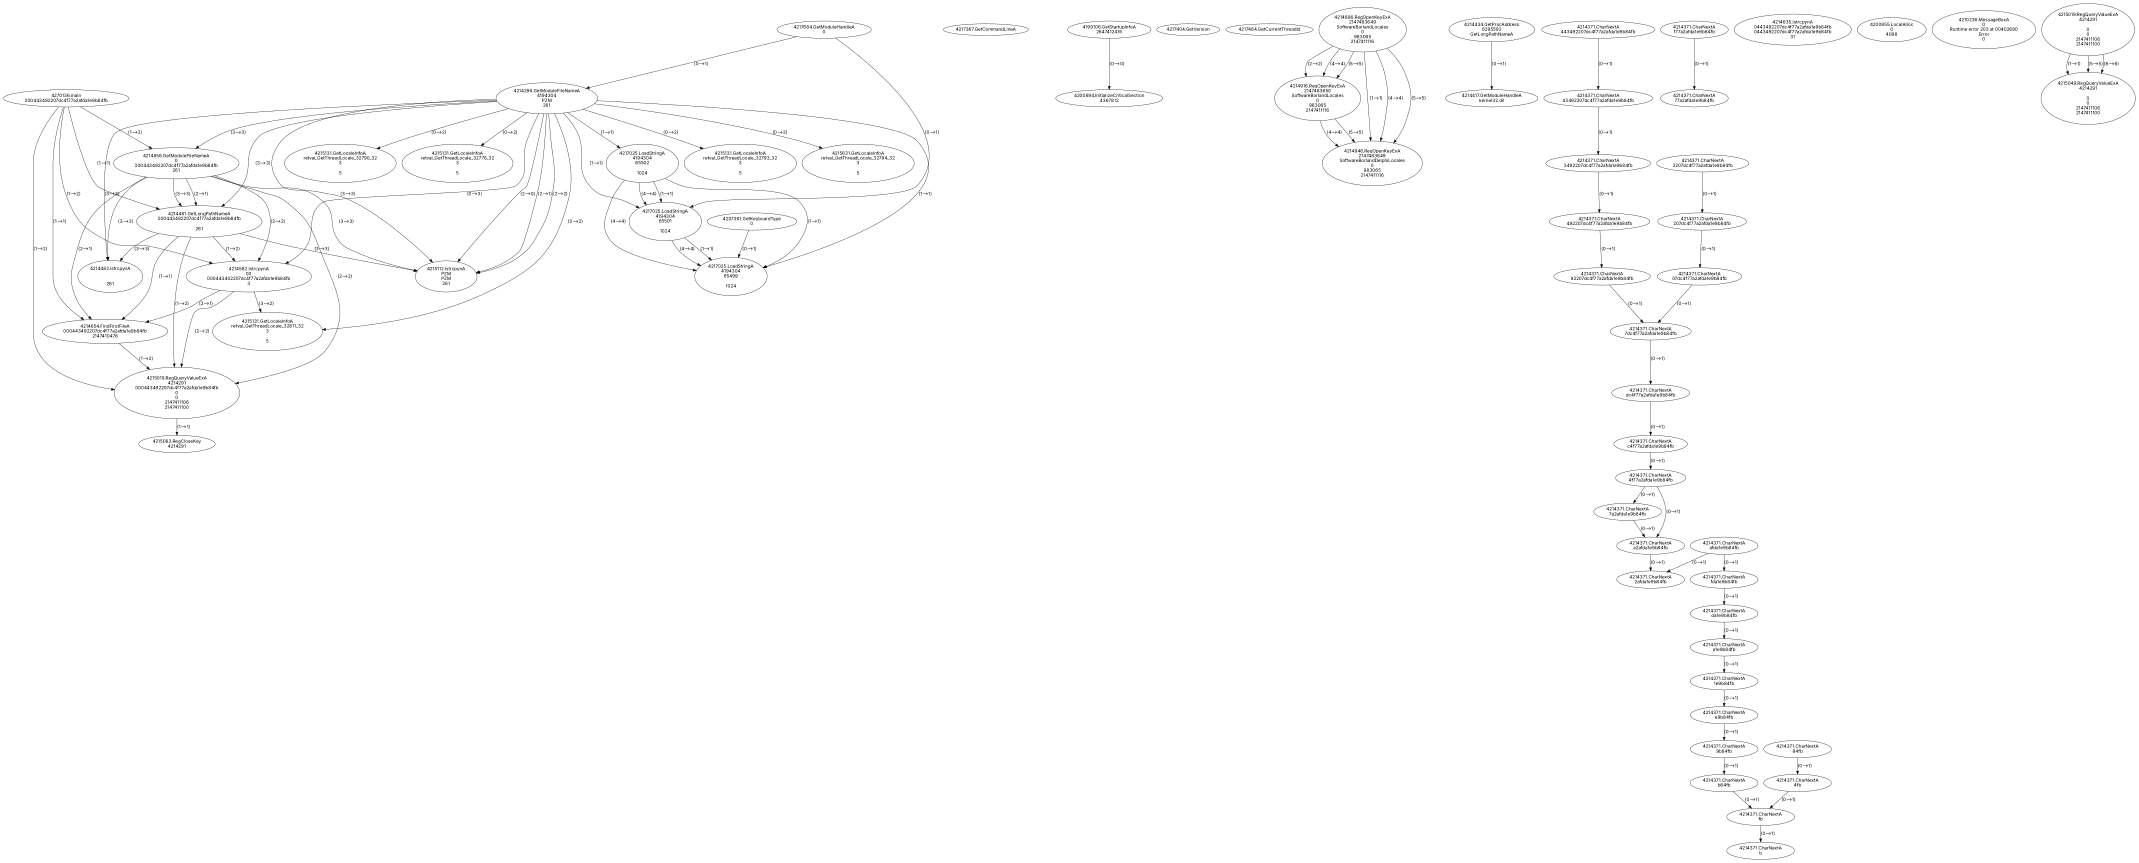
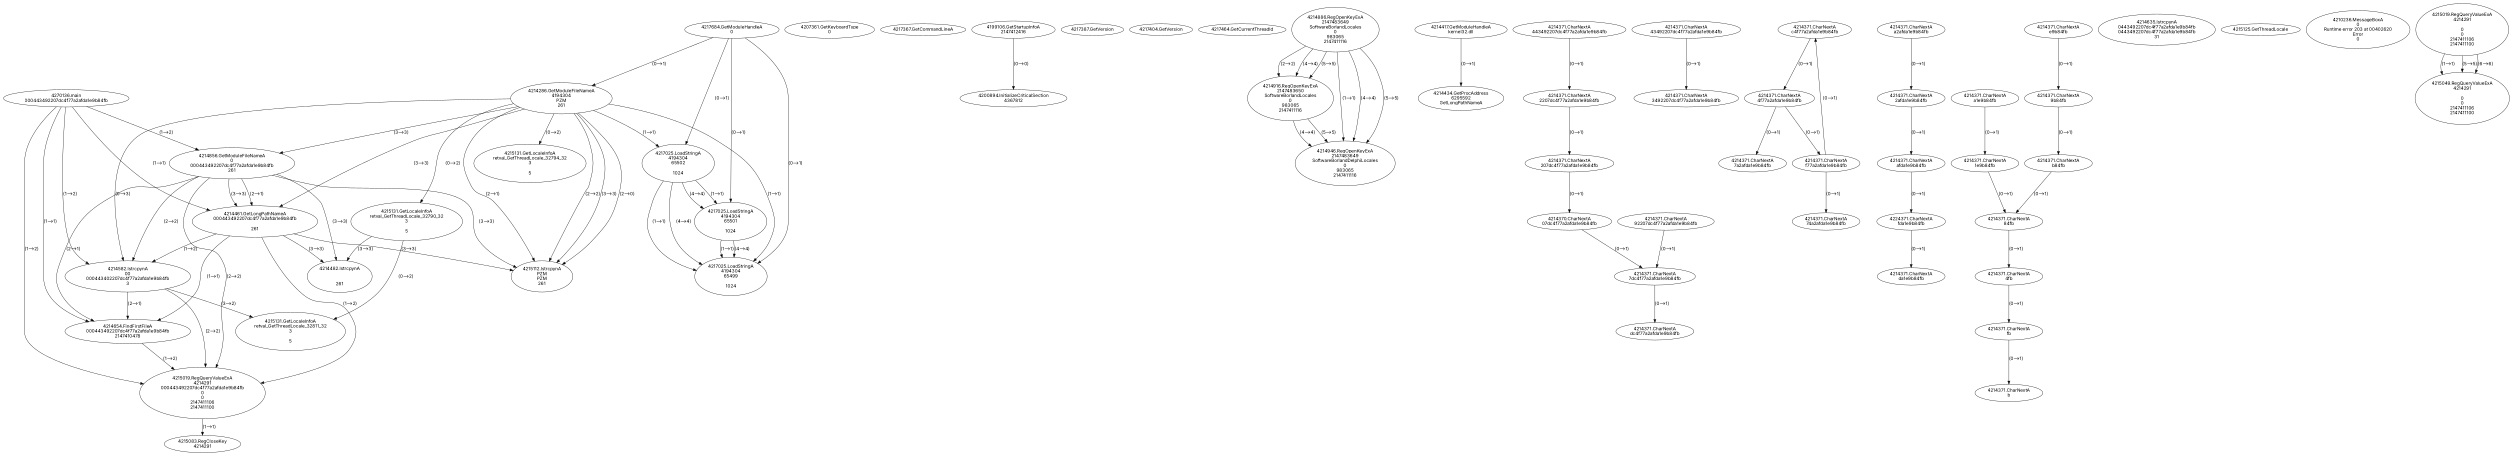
none -> (1092, 30)
(1109, 30) -> (1013, 30)
(1892, 30) -> none
(1984, 30) -> (2358, 30)
none -> (2261, 30)
(1598, 62) -> (1569, 62)
(1492, 64) -> (1461, 61)
none -> (708, 90)
(1694, 98) -> (1826, 222)
(242, 113) -> (358, 247)
(457, 163) -> none
(740, 163) -> none
(858, 163) -> (530, 163)
(583, 174) -> none
(1600, 221) -> none
(744, 242) -> (788, 147)
(1700, 276) -> (1569, 222)
(510, 281) -> (381, 289)
(1651, 417) -> (1821, 98)
(1666, 510) -> (1802, 129)
(1638, 527) -> none
(1689, 562) -> (1911, 129)
(1724, 580) -> (1911, 222)
(1724, 629) -> none
(1724, 697) -> (1996, 191)
(1741, 799) -> (2035, 191)
